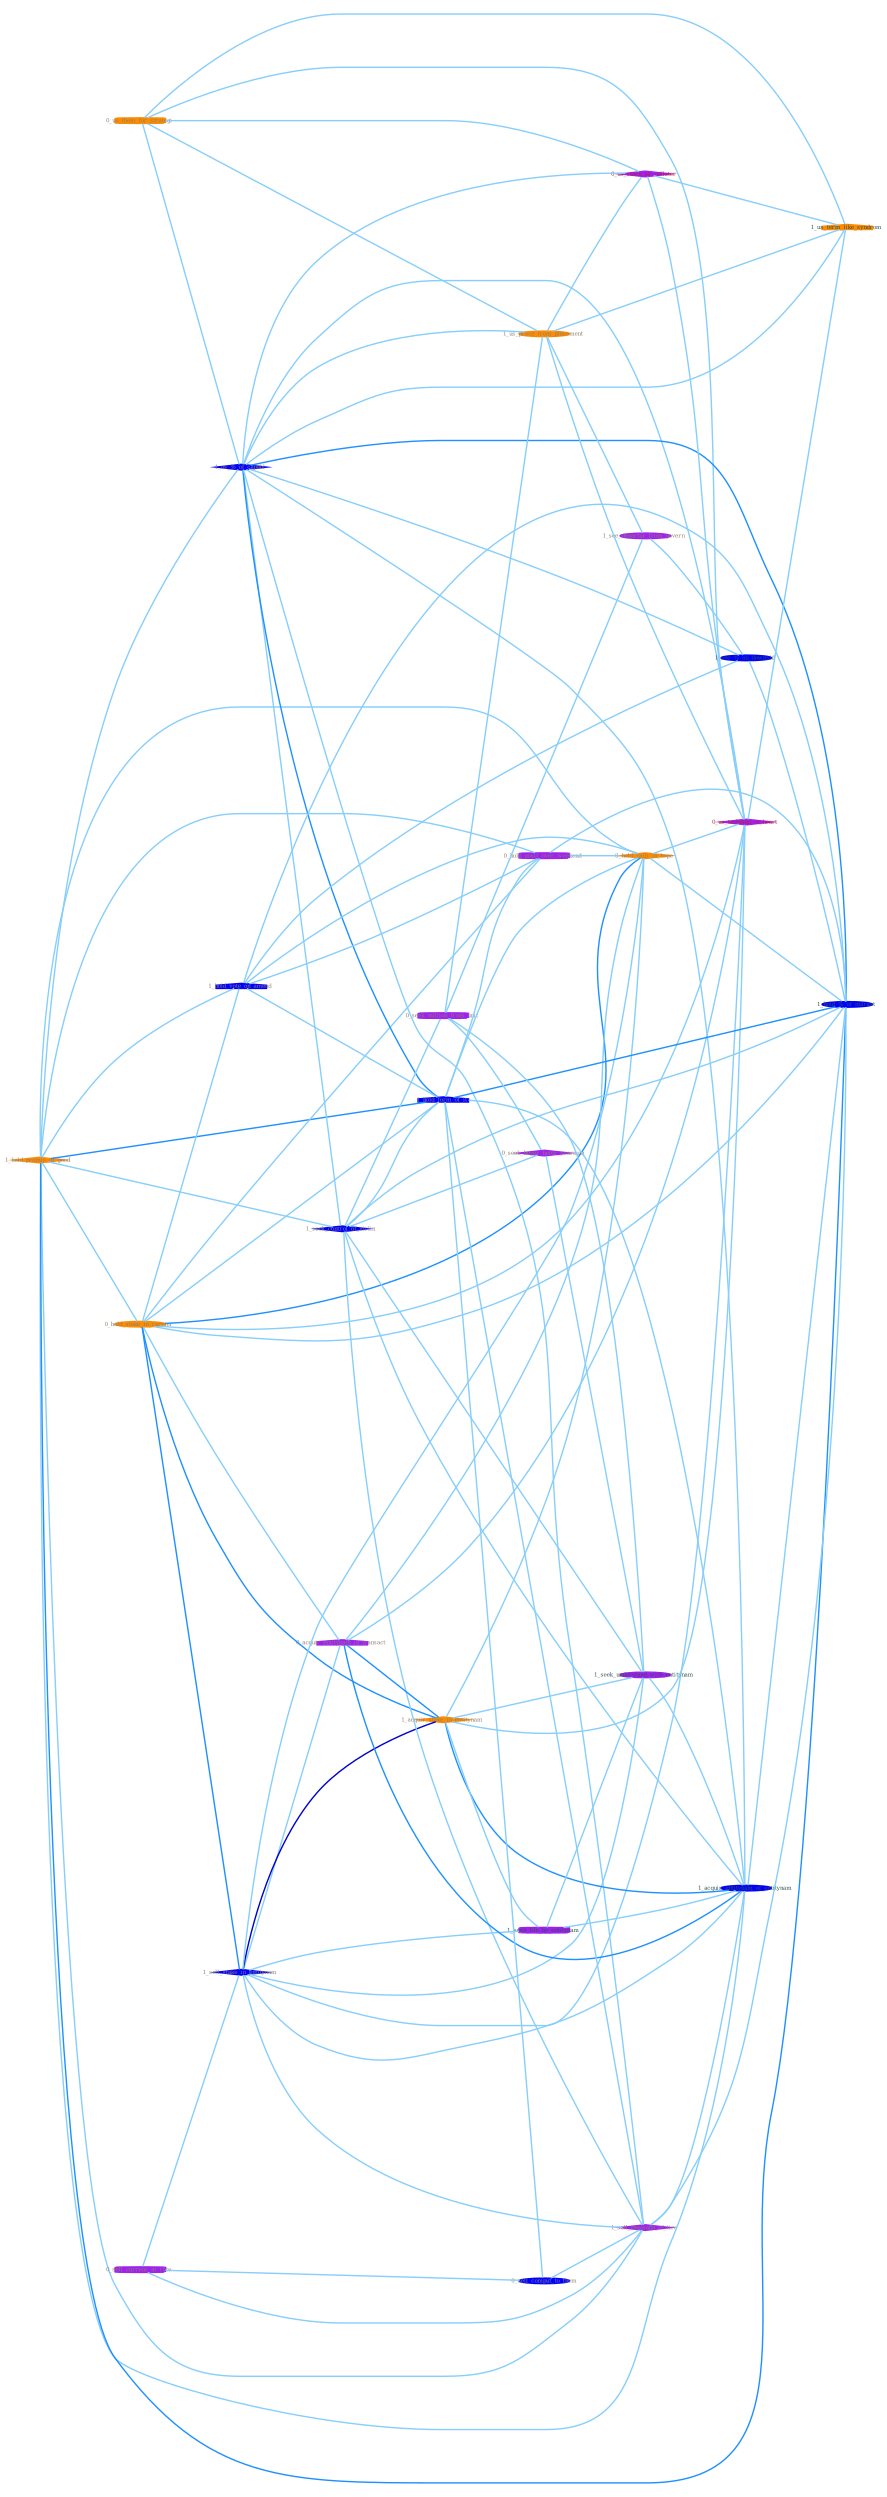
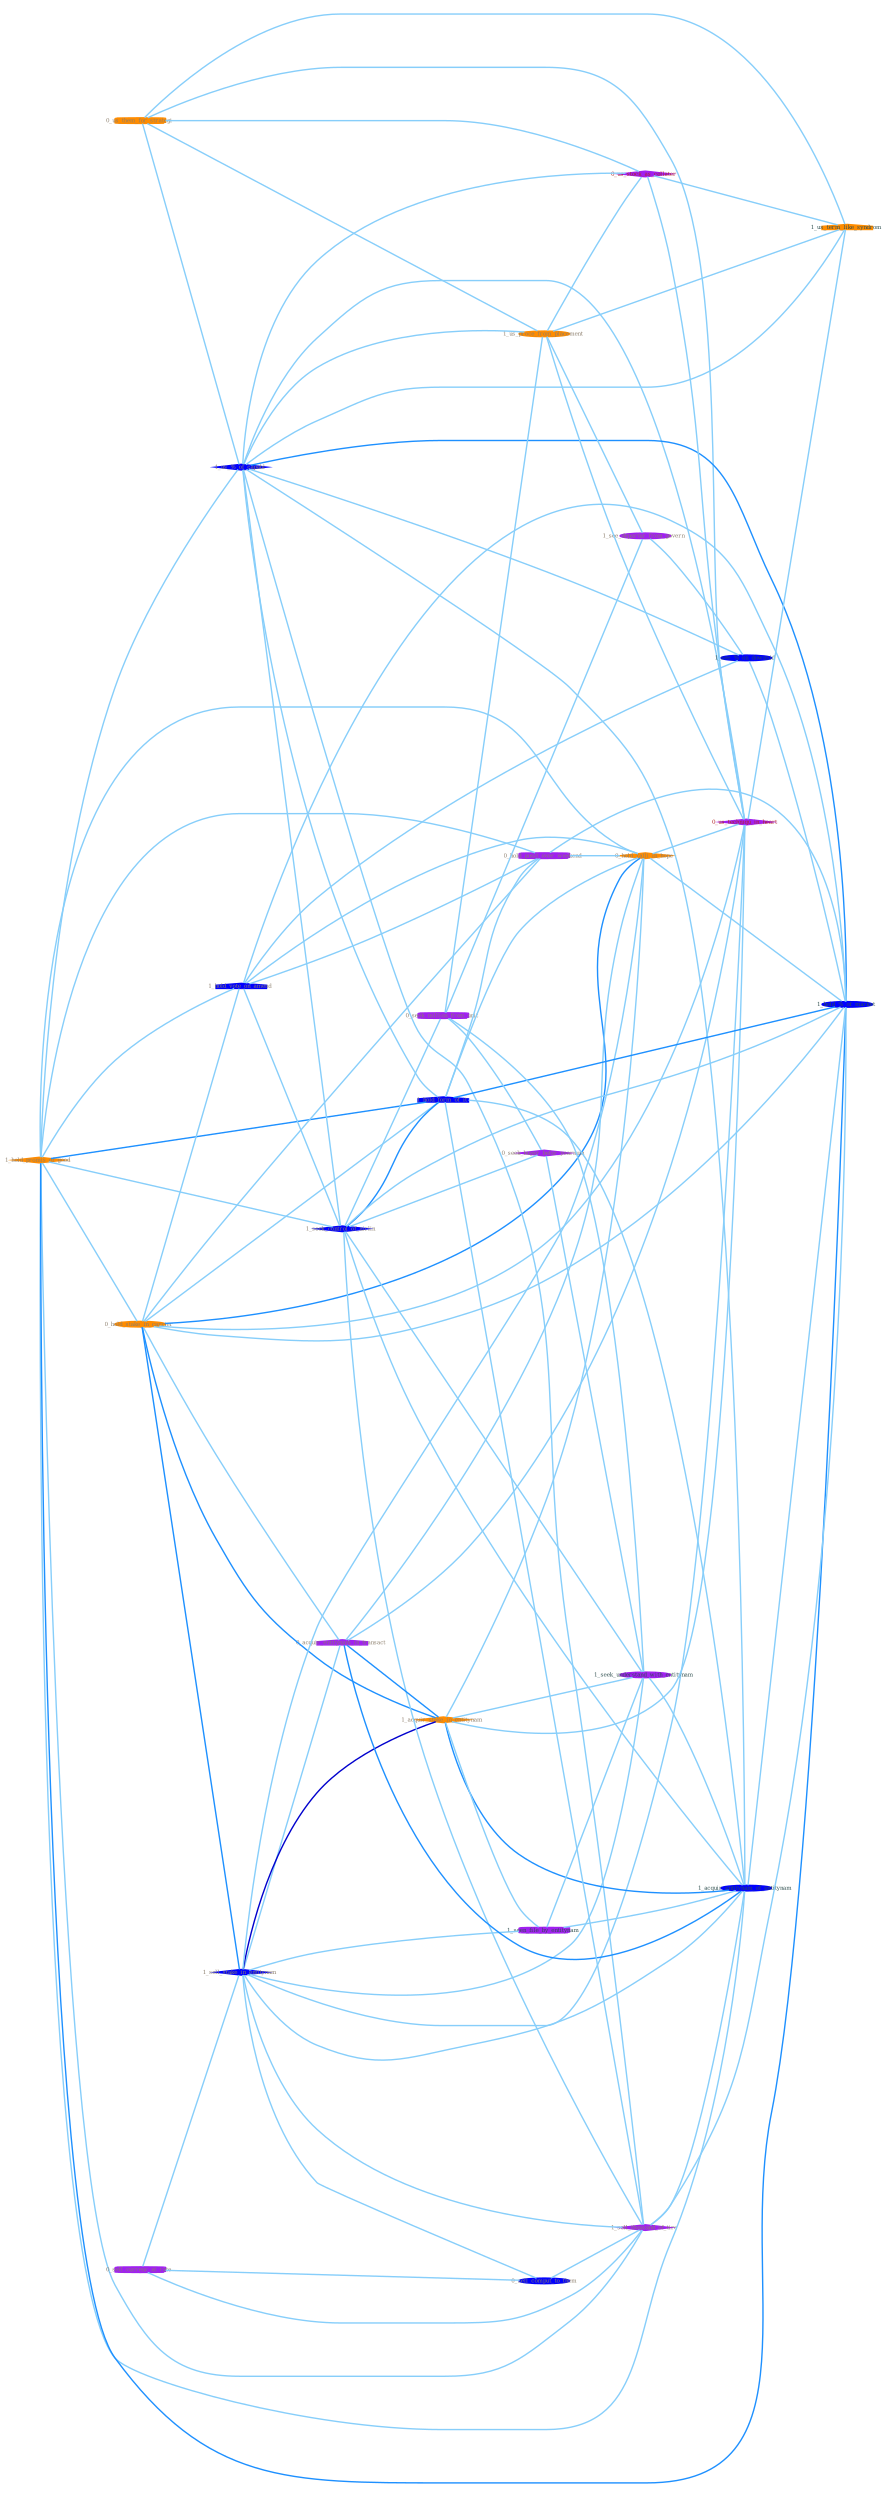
(303, 797) -> (303, 797)
(342, 1043) -> (292, 1107)
(393, 1164) -> (393, 1164)
(494, 1690) -> (324, 2186)
